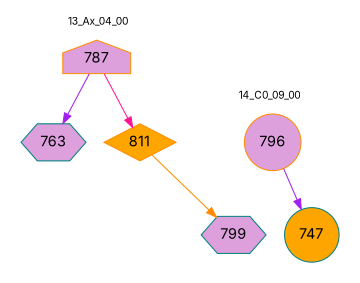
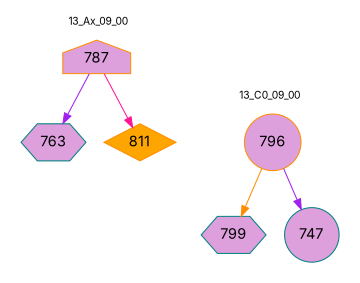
(98, 22) -> (98, 22)
(270, 96) -> (270, 96)
(180, 182) -> (254, 188)
(312, 235) -> (312, 235)
